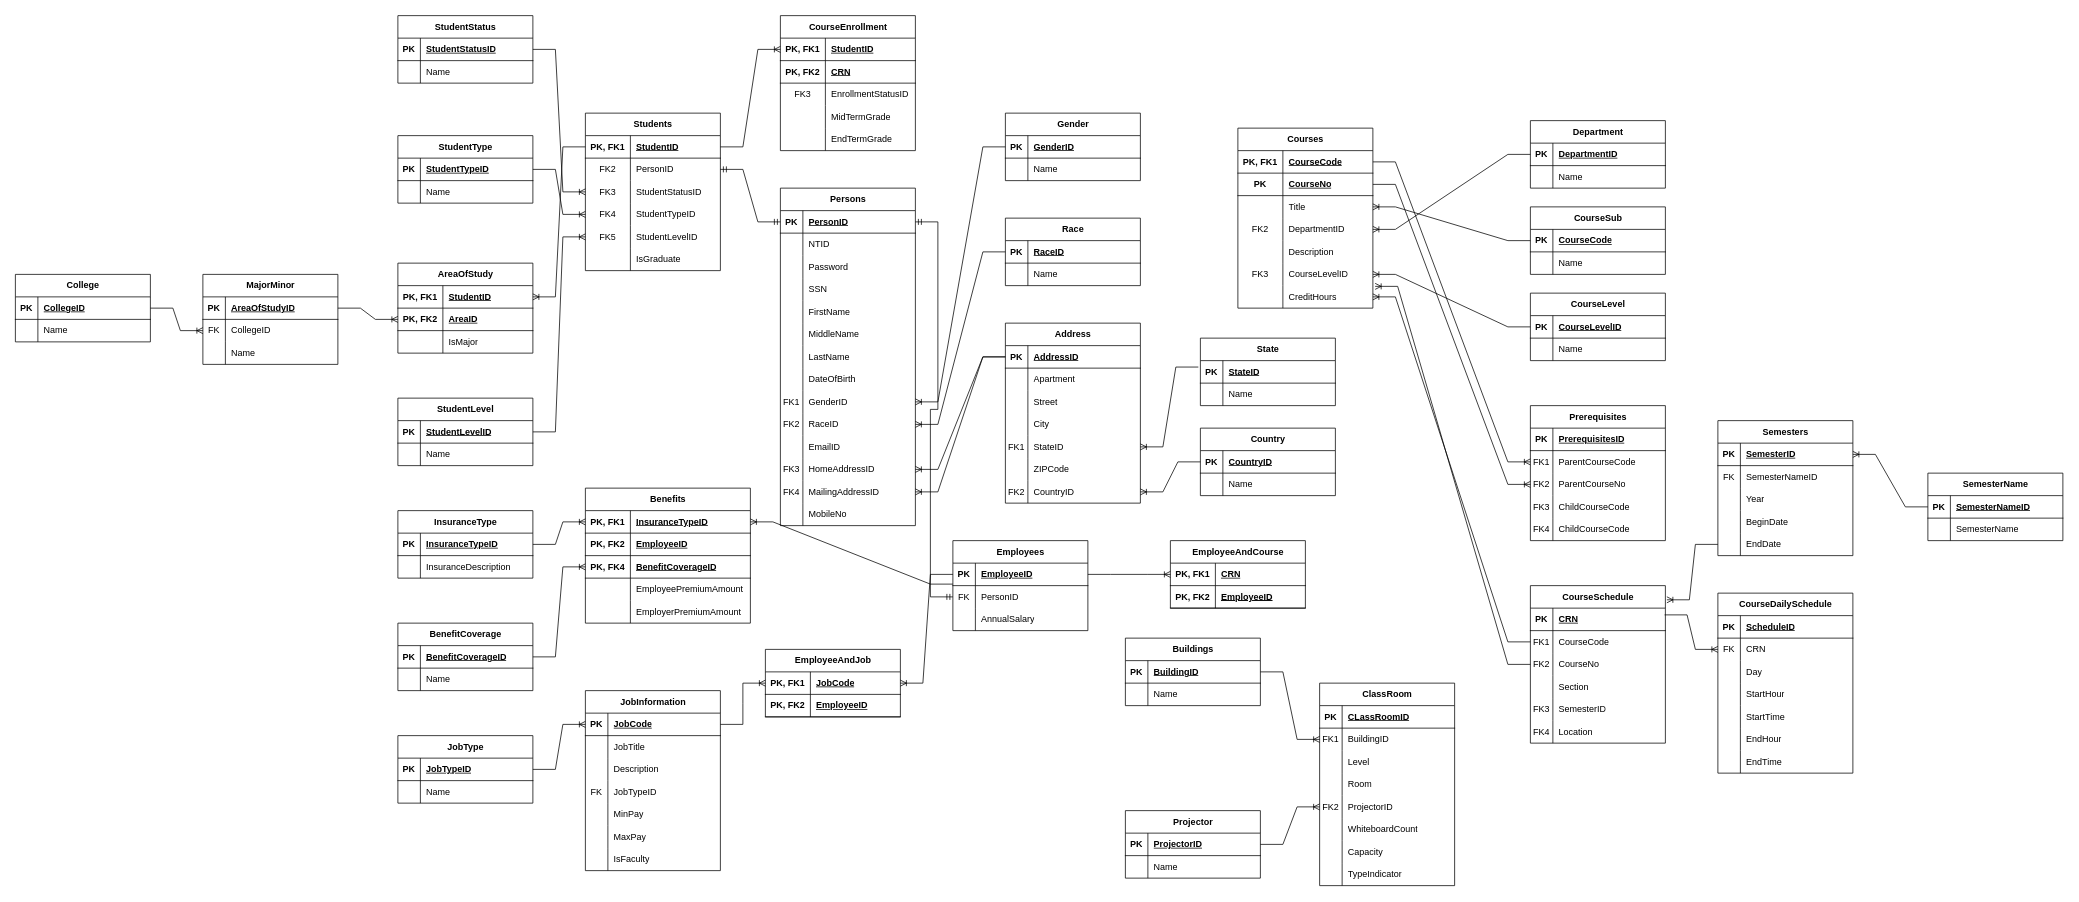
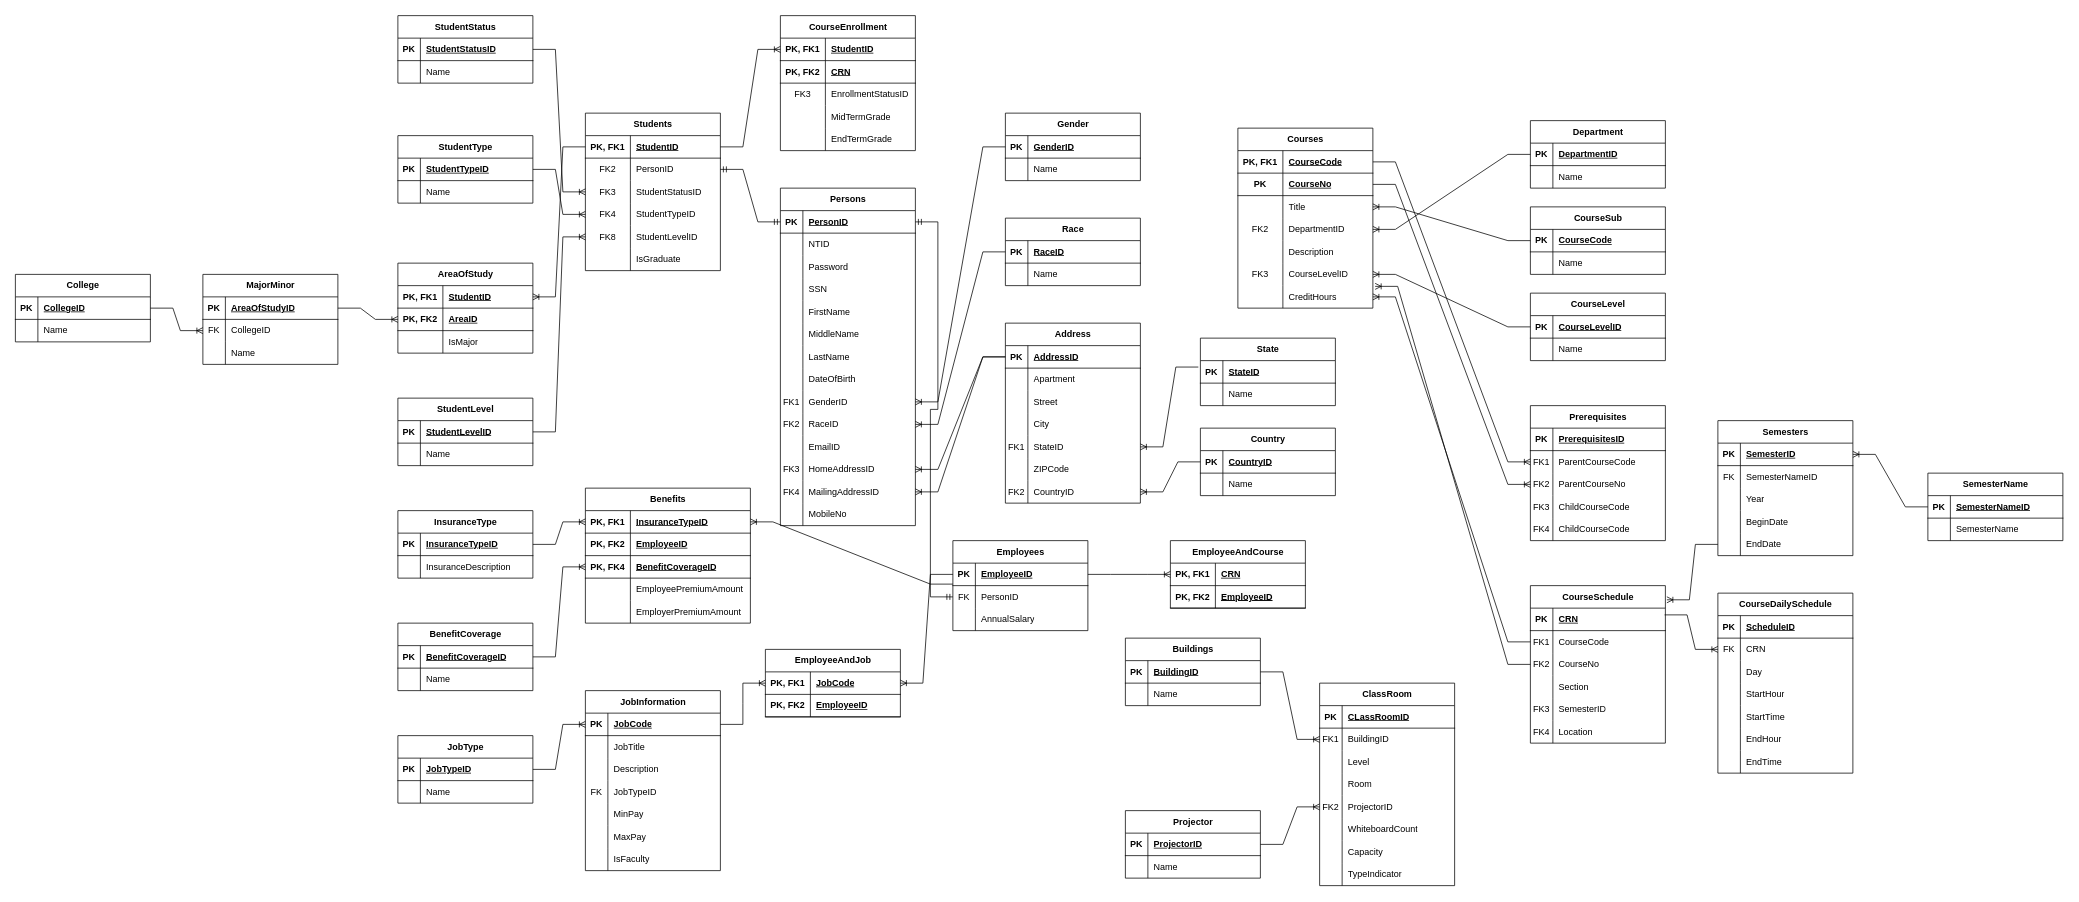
(608, 237) -> (608, 237)
